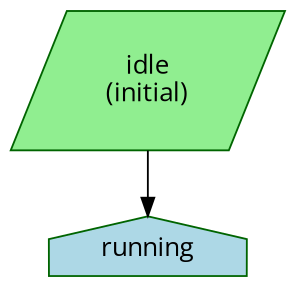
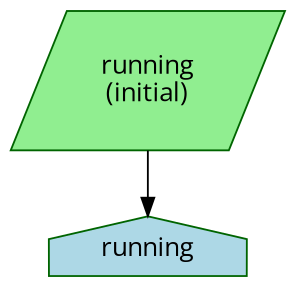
(148, 81) -> (148, 81)
